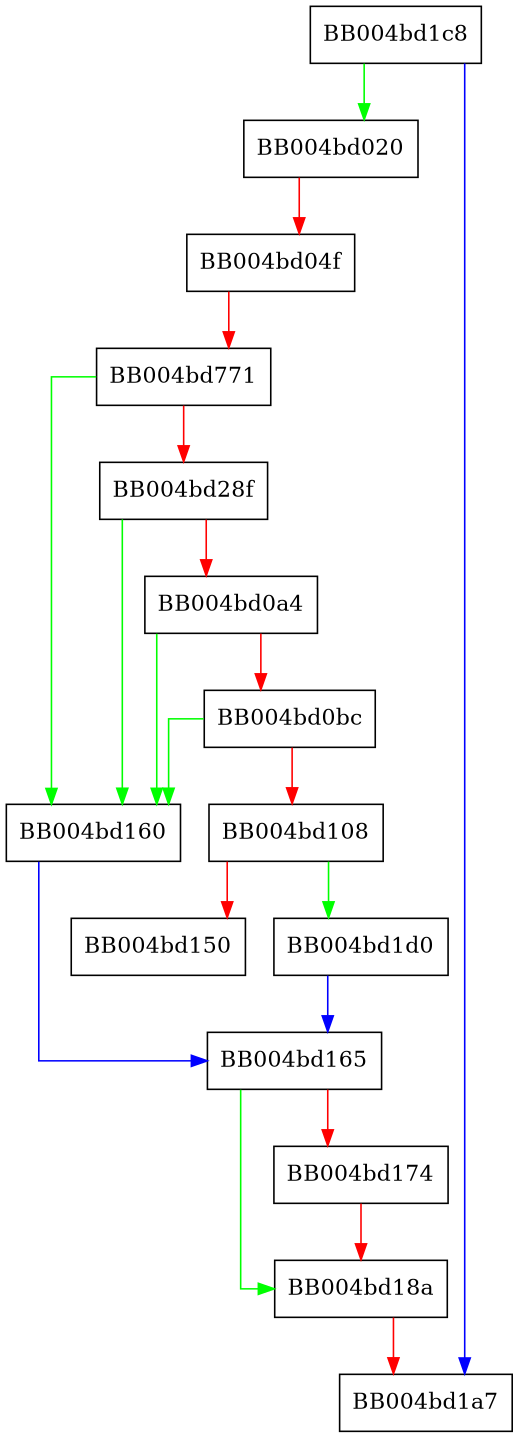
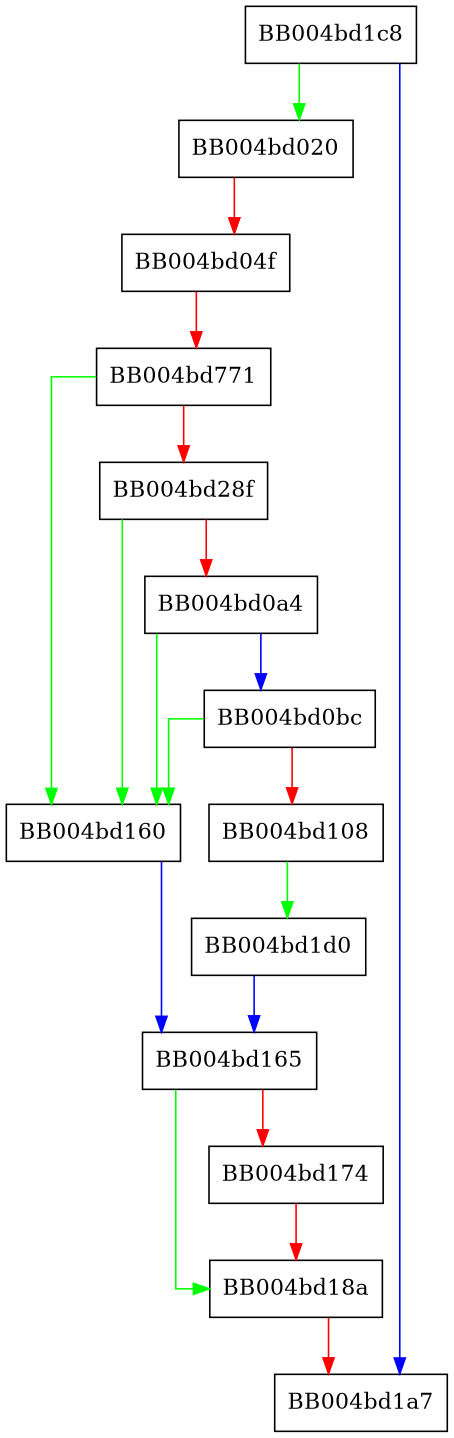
(261, 654) -> (261, 654)
(158, 947) -> none
